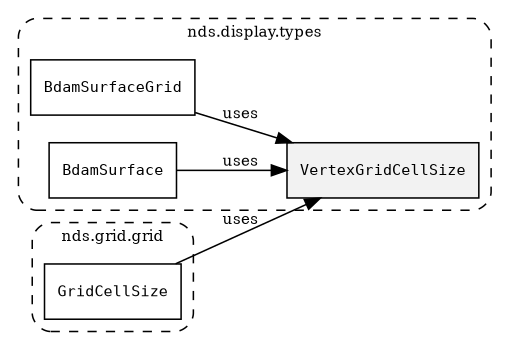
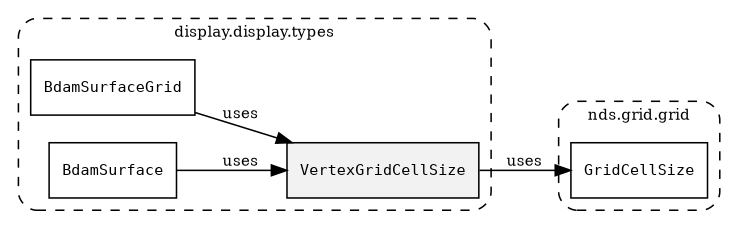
(255, 33) -> (255, 33)
(241, 234) -> (517, 170)
